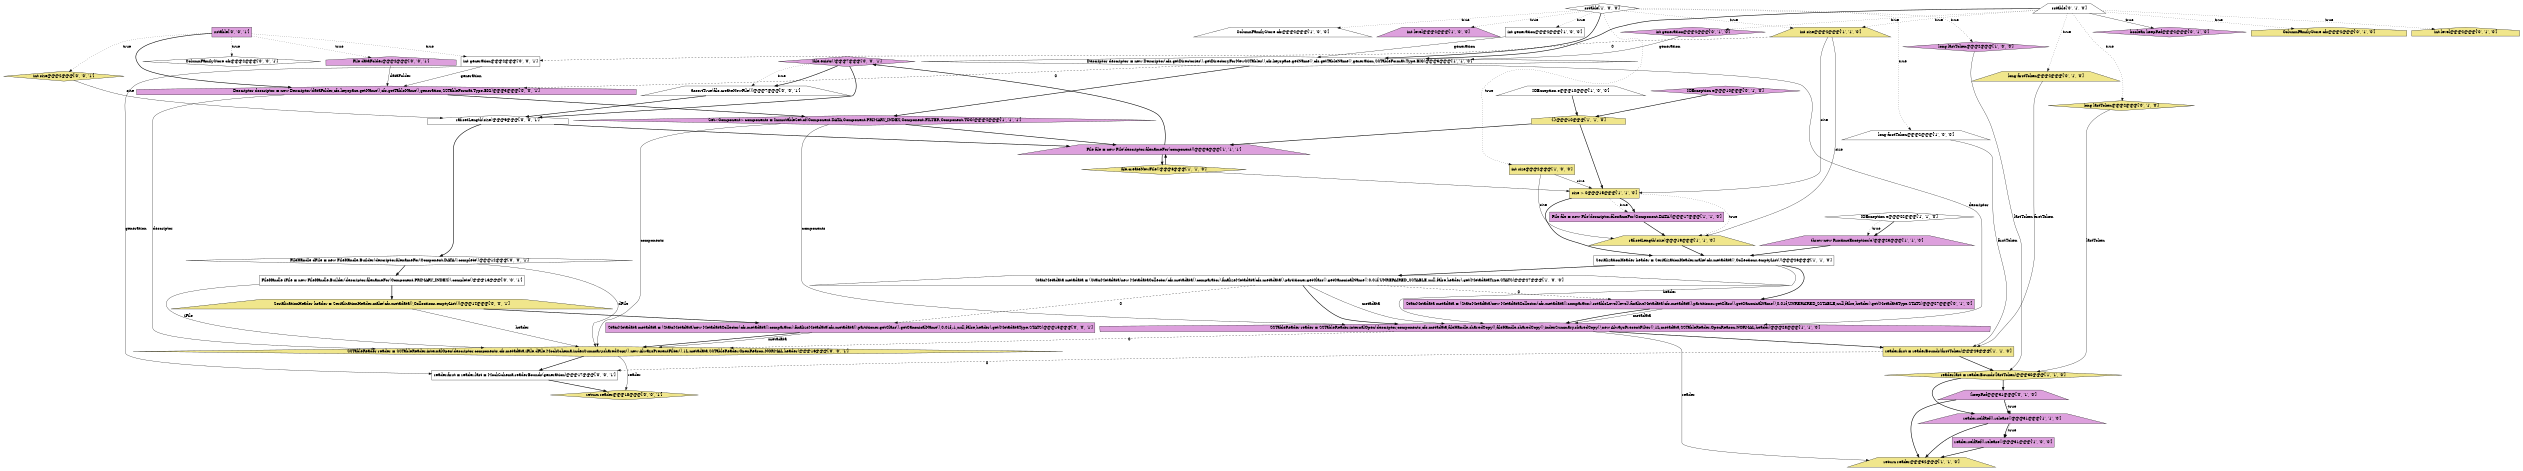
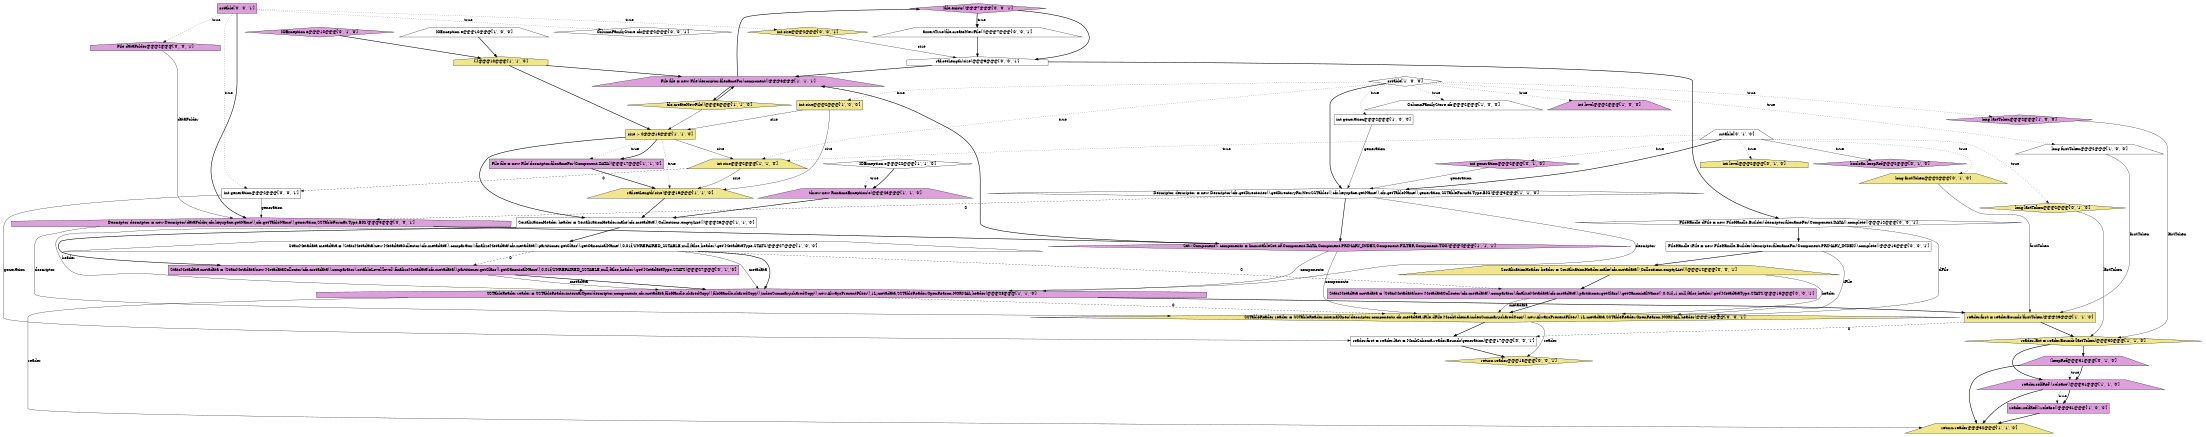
(2329, 32) -> none
(1800, 181) -> (702, 149)
